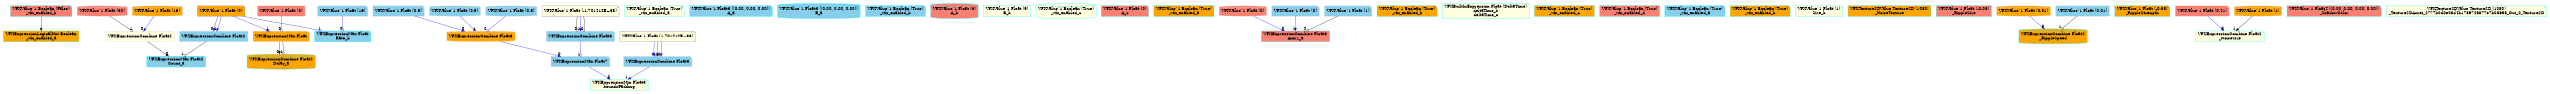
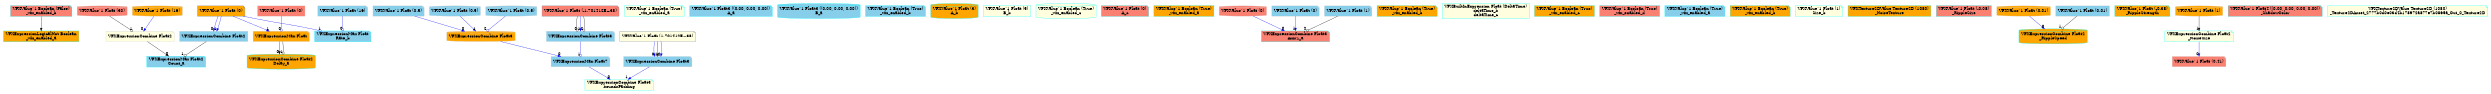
(581, 11) -> (581, 11)
(954, 11) -> (954, 11)
(2215, 23) -> (2199, 48)
(1296, 36) -> (1296, 36)
(619, 85) -> (619, 85)
